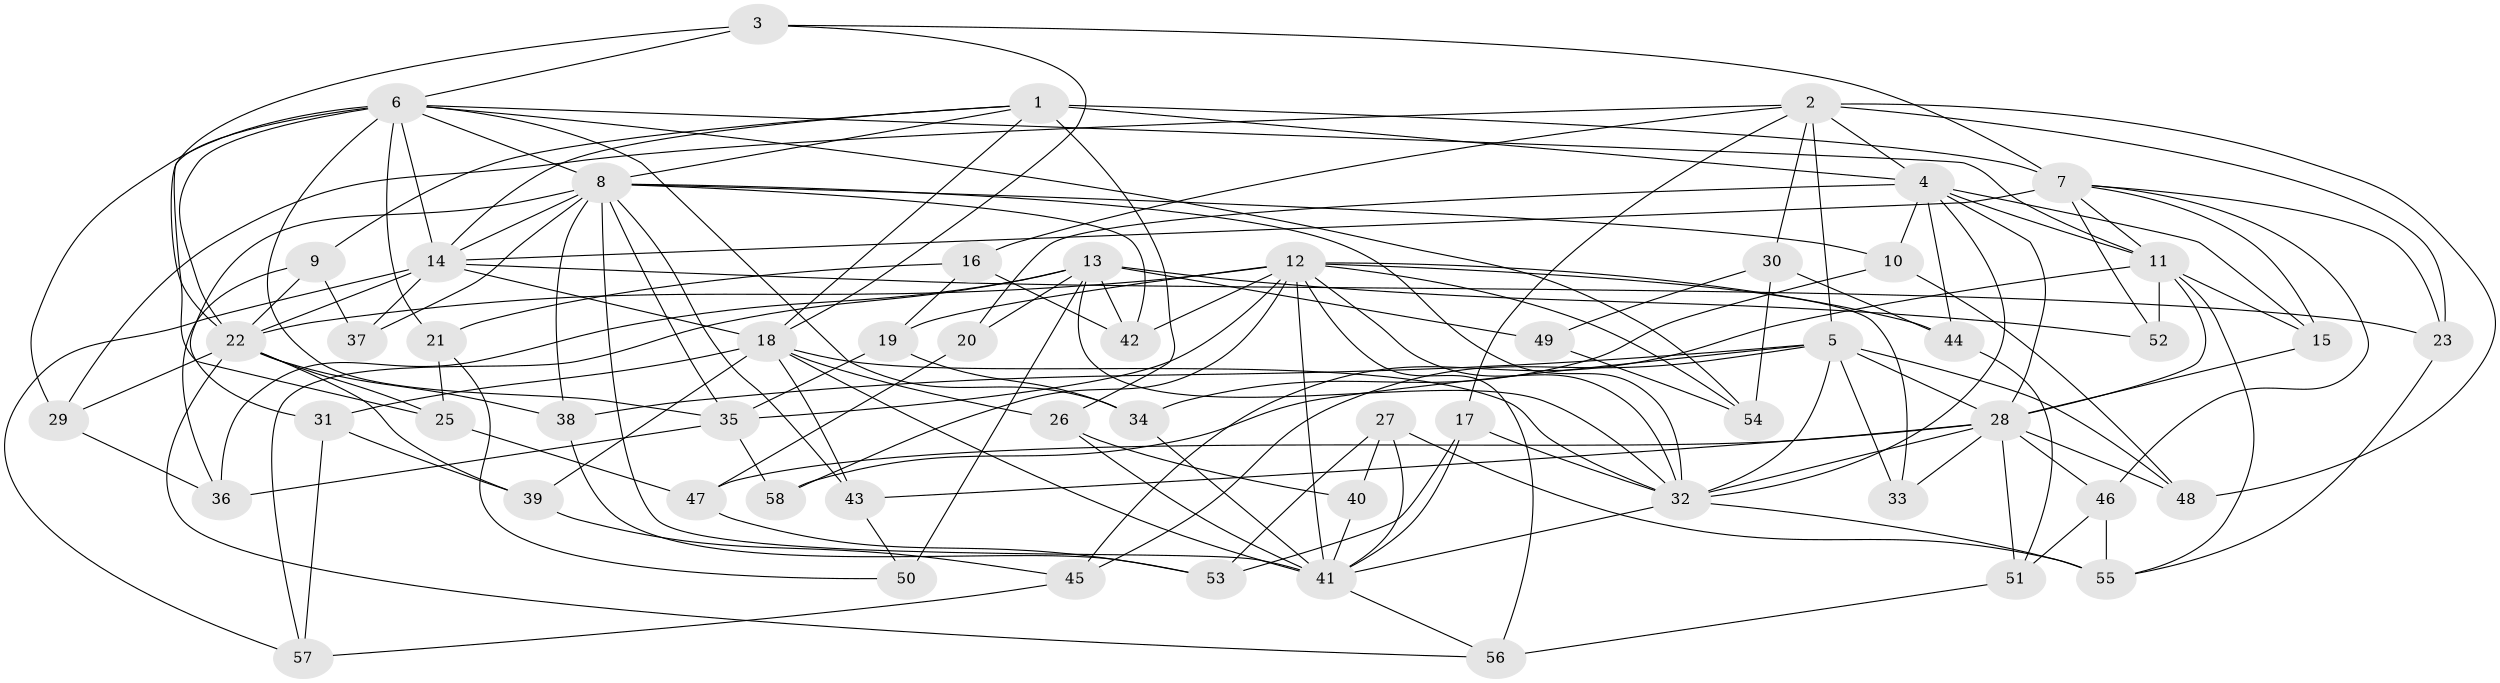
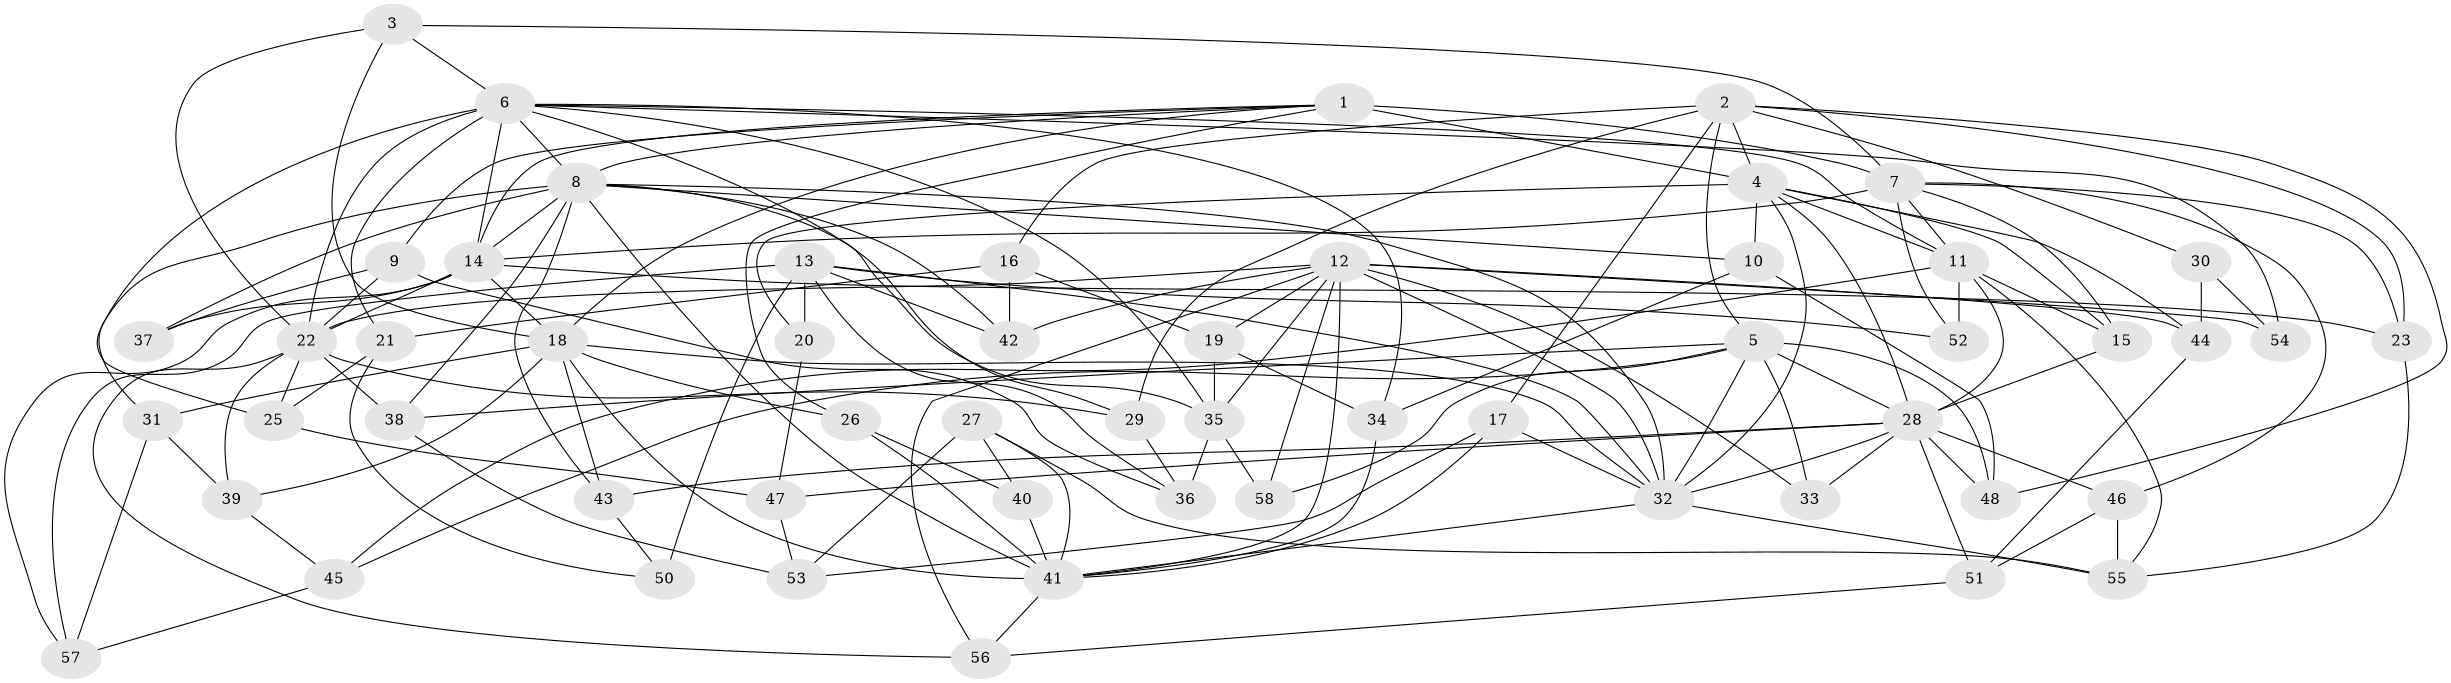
(1545, 341) -> none
